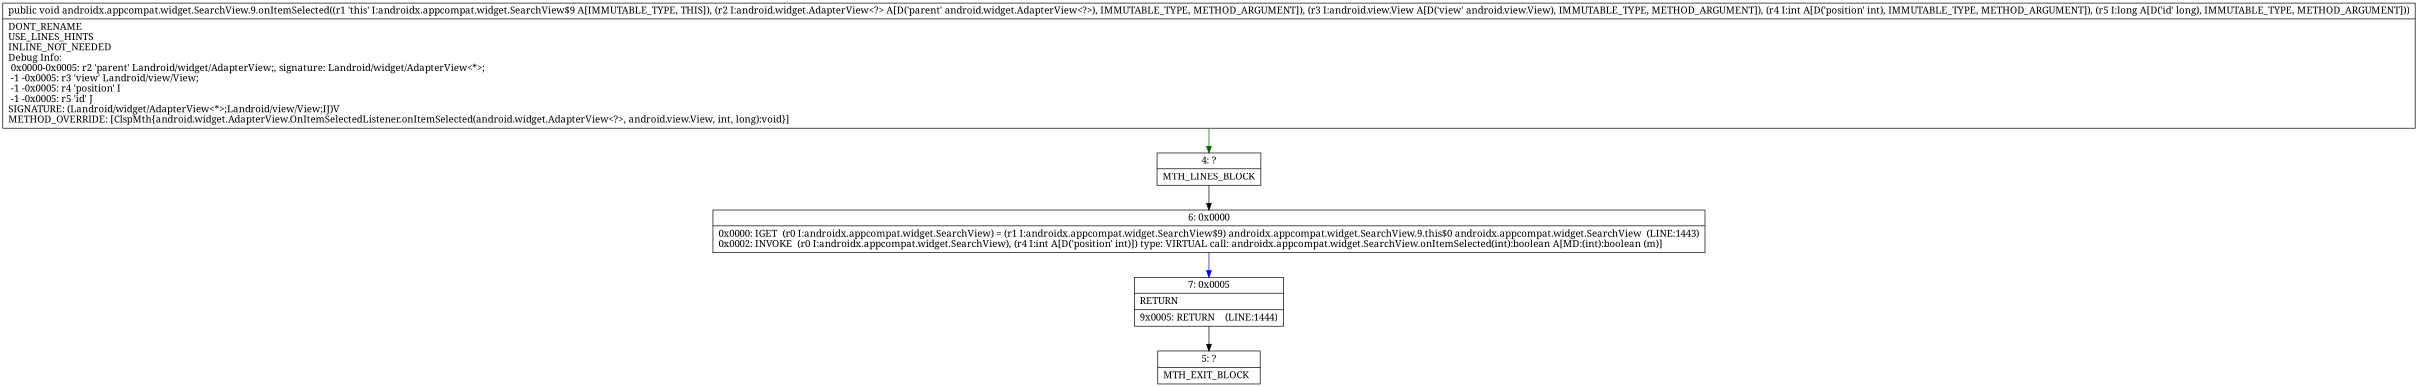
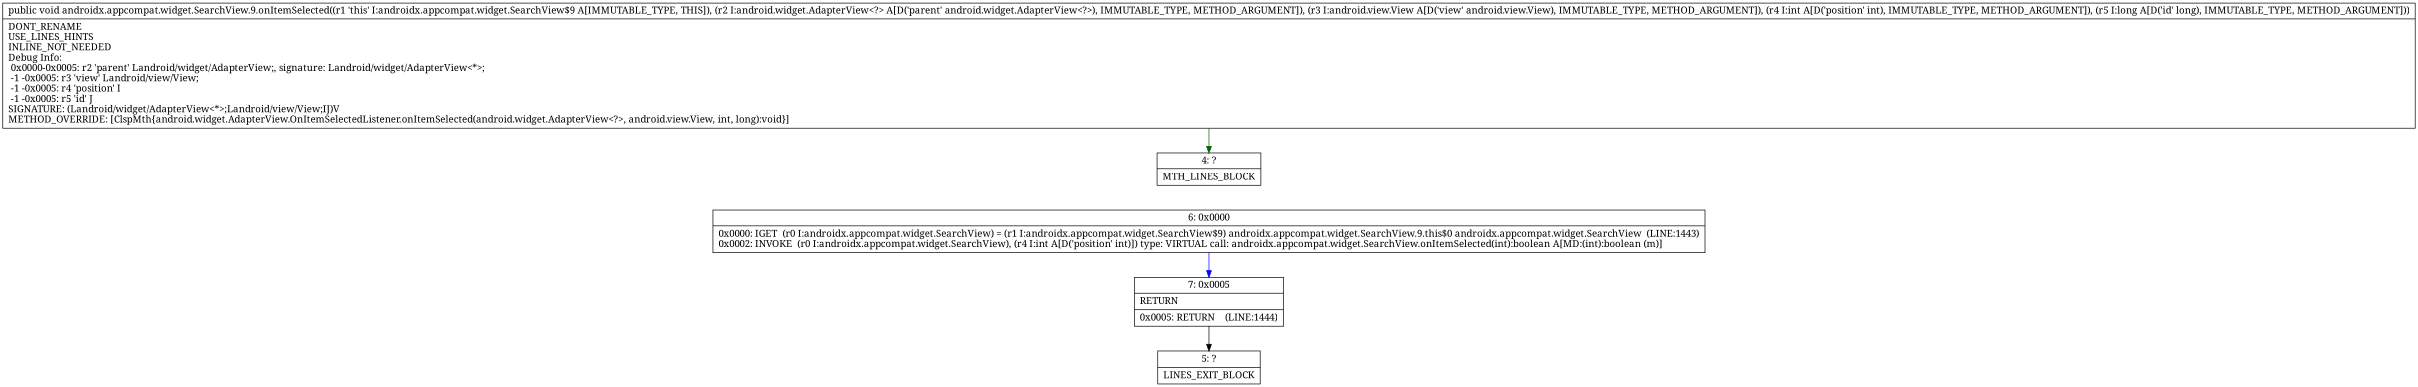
(1209, 194) -> none
(1209, 318) -> (1209, 318)
(1206, 375) -> (1209, 375)
